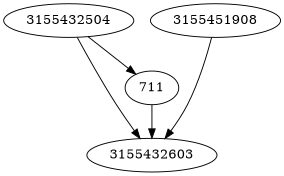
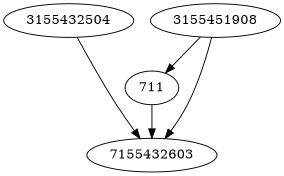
(108, 53) -> (186, 52)
(152, 155) -> (152, 155)
